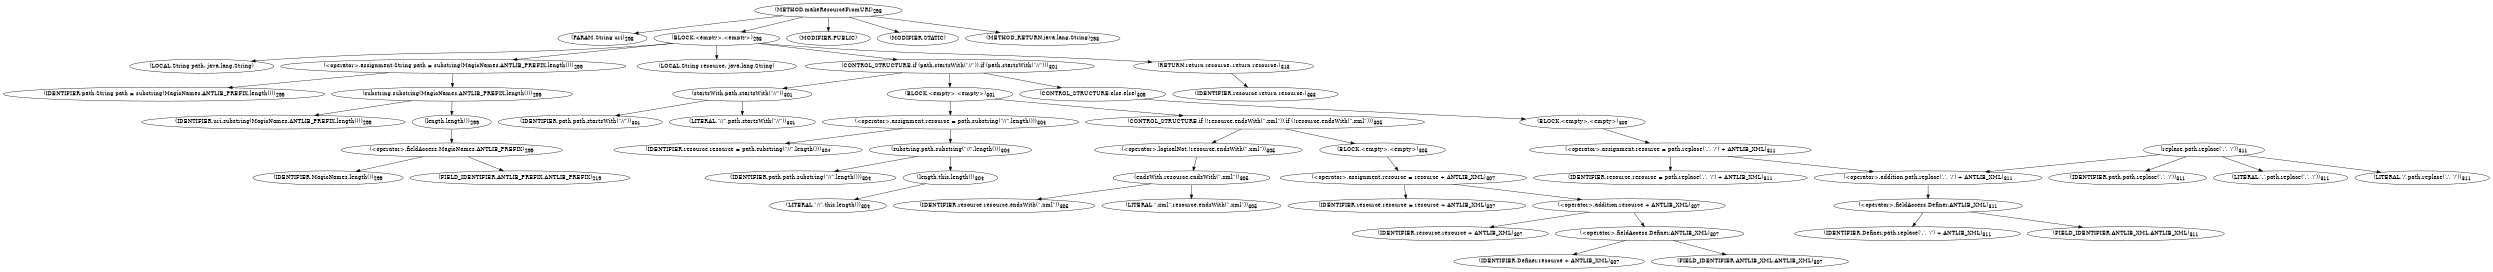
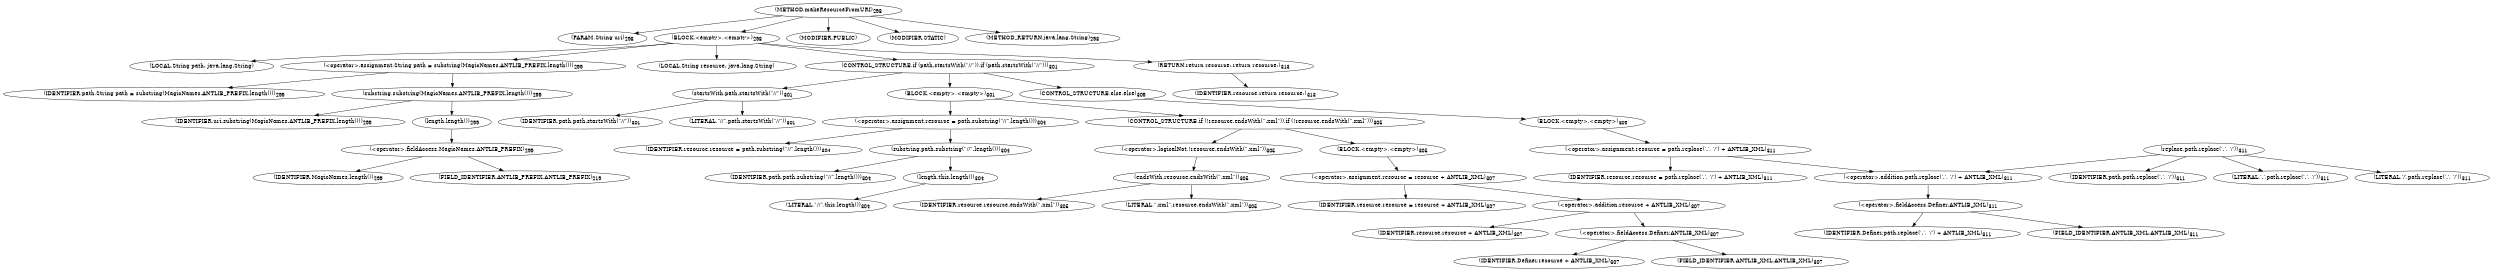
(1311, 94) -> (1311, 94)
